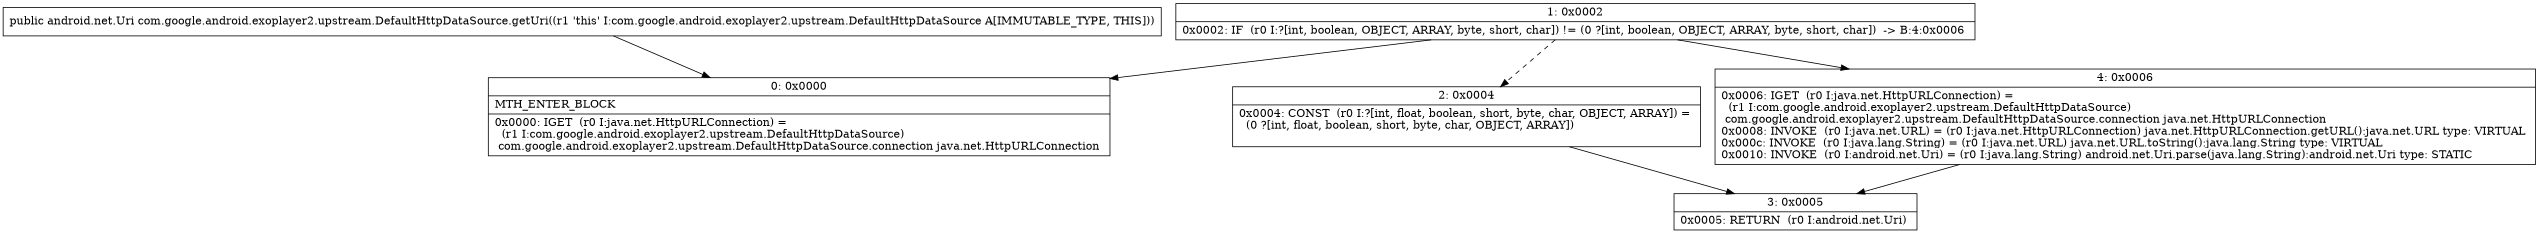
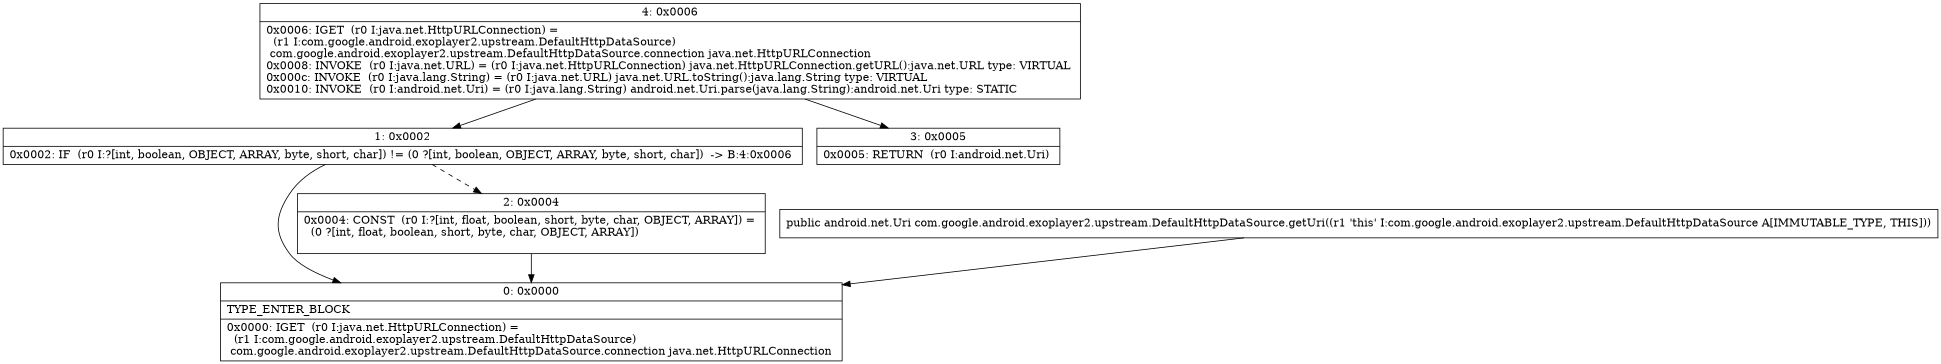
(1759, 54) -> (498, 112)
(555, 105) -> (289, 310)
(1648, 169) -> (531, 264)
